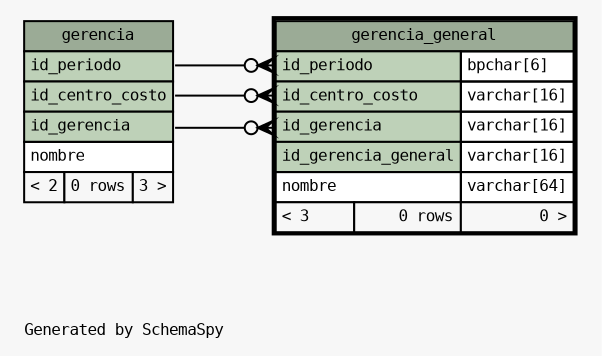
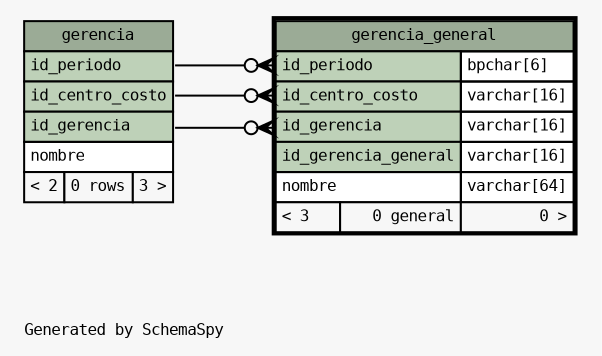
(427, 216) -> (414, 216)
